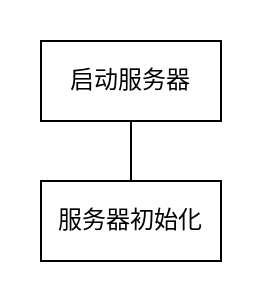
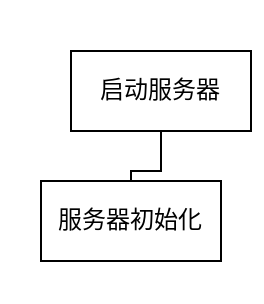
(131, 81) -> (161, 91)
